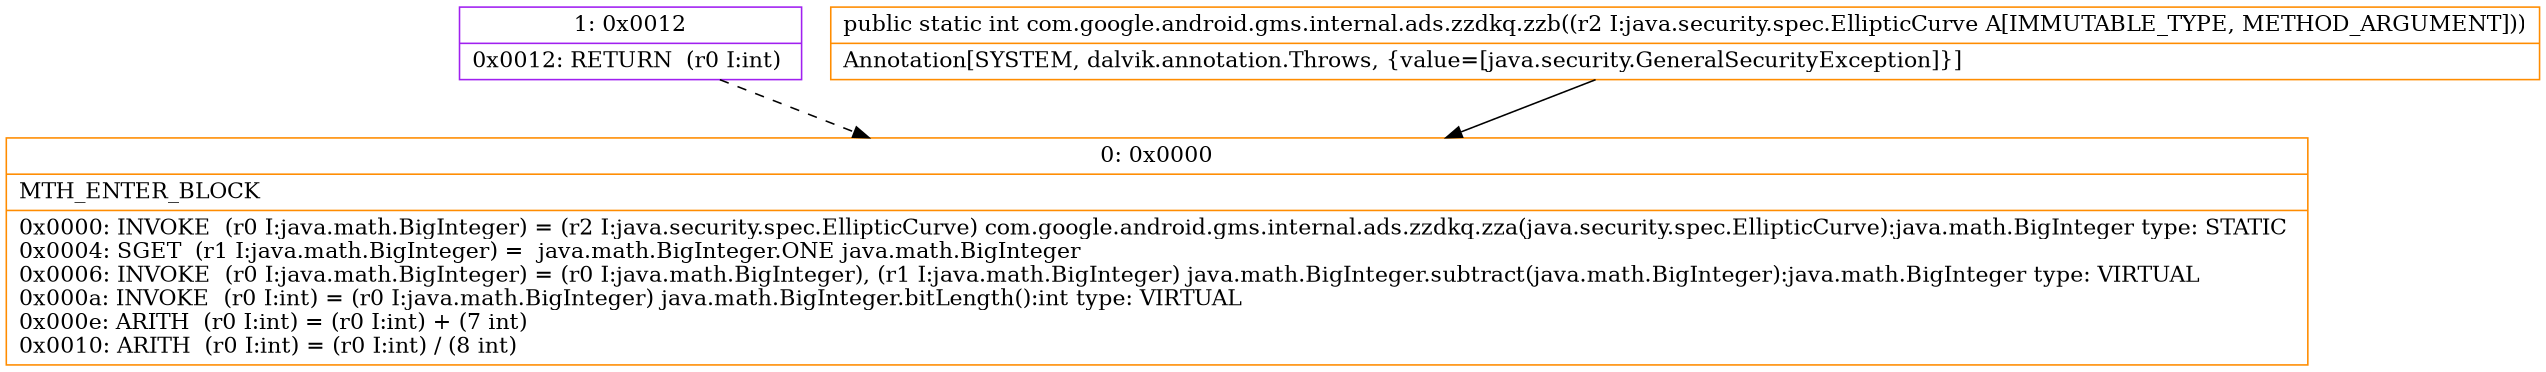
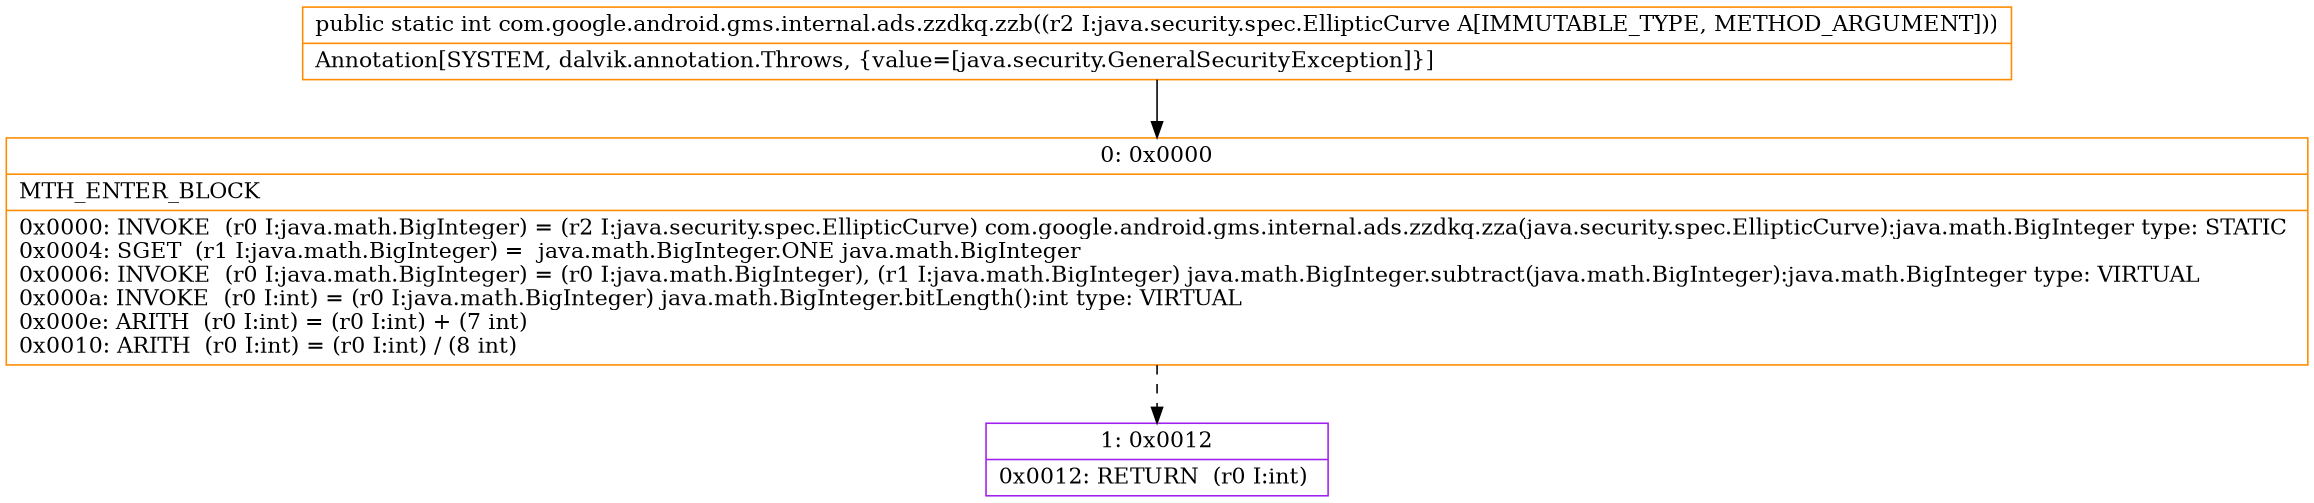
(787, 106) -> (1157, 386)
